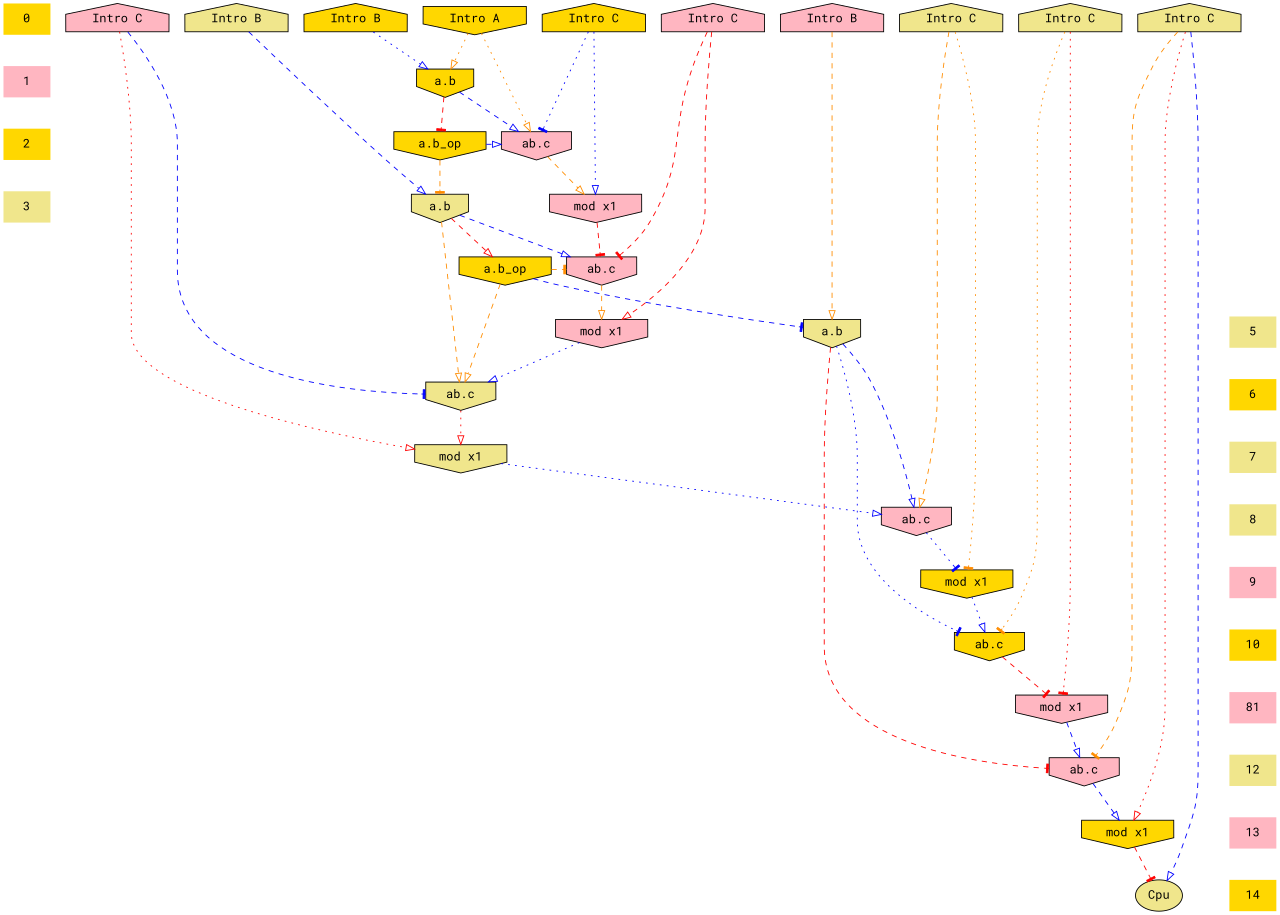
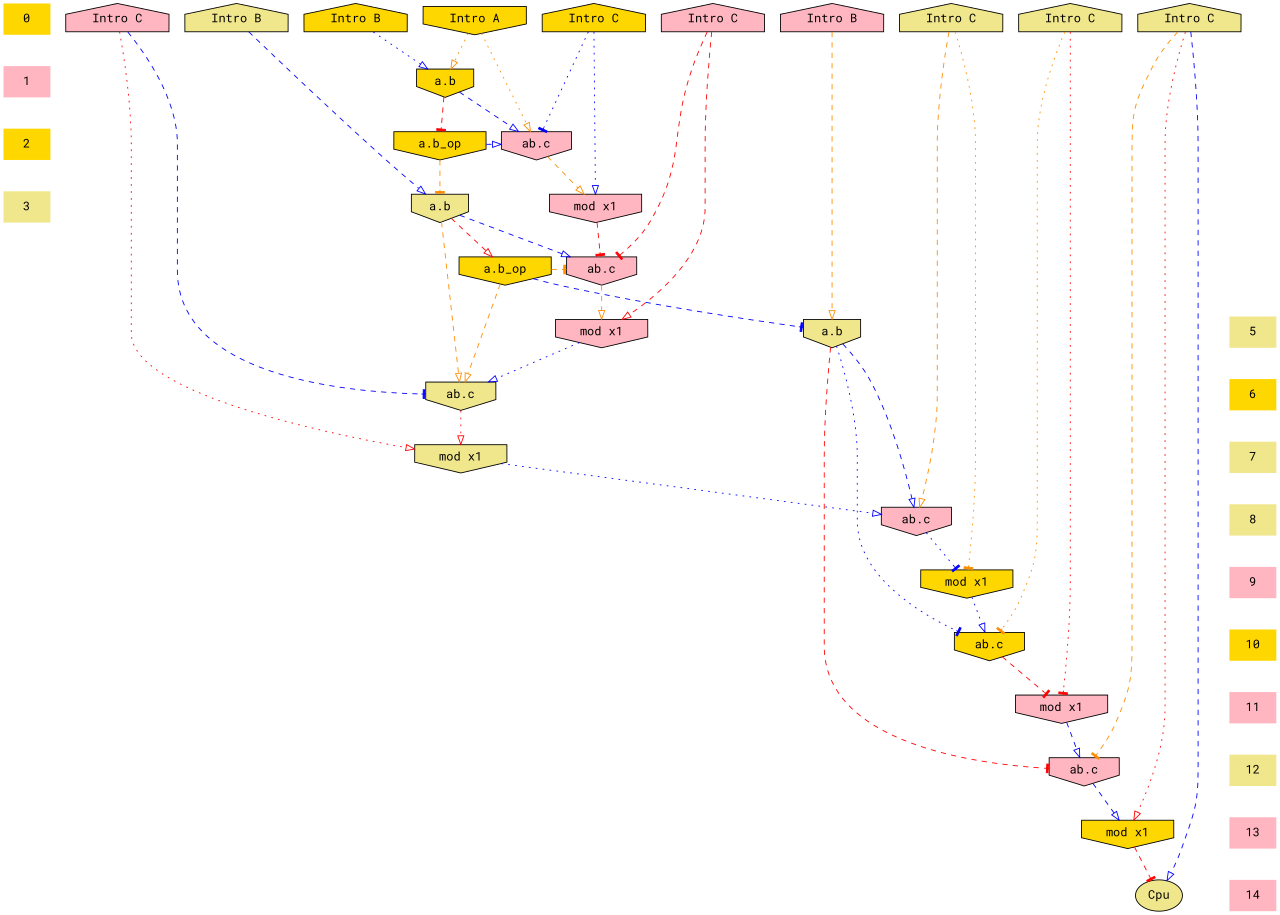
(1253, 708) -> (1253, 708)
(1253, 896) -> (1253, 896)
